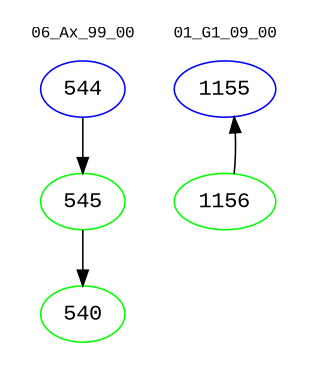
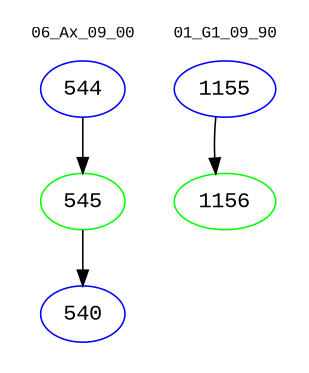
(84, 34) -> (84, 34)
(226, 34) -> (226, 34)
(235, 153) -> (215, 137)
(83, 314) -> (83, 314)
